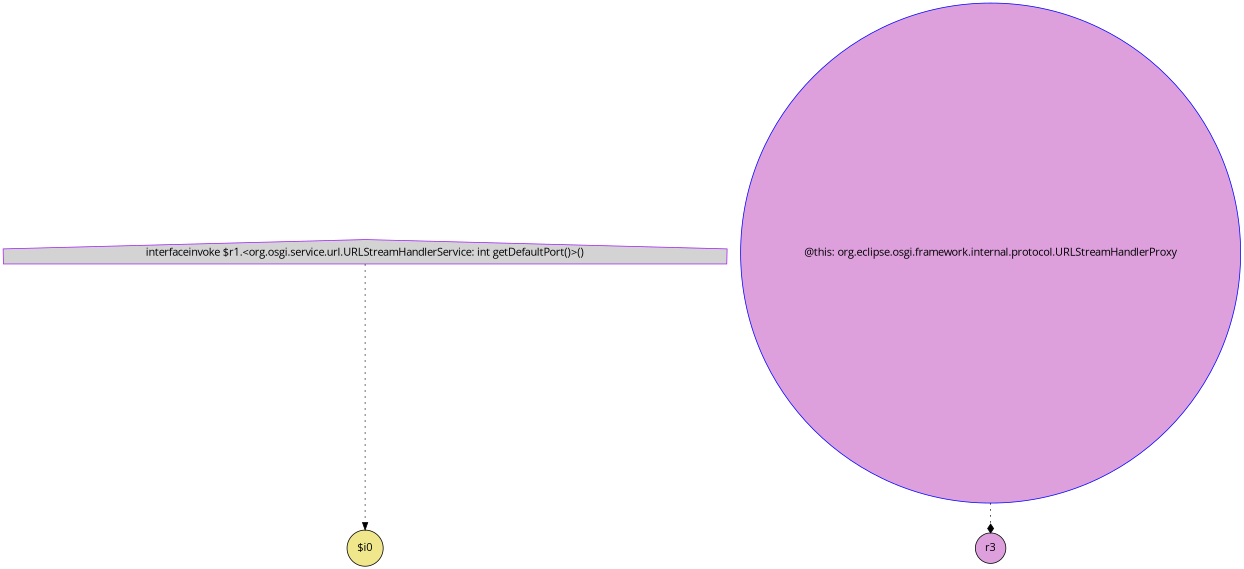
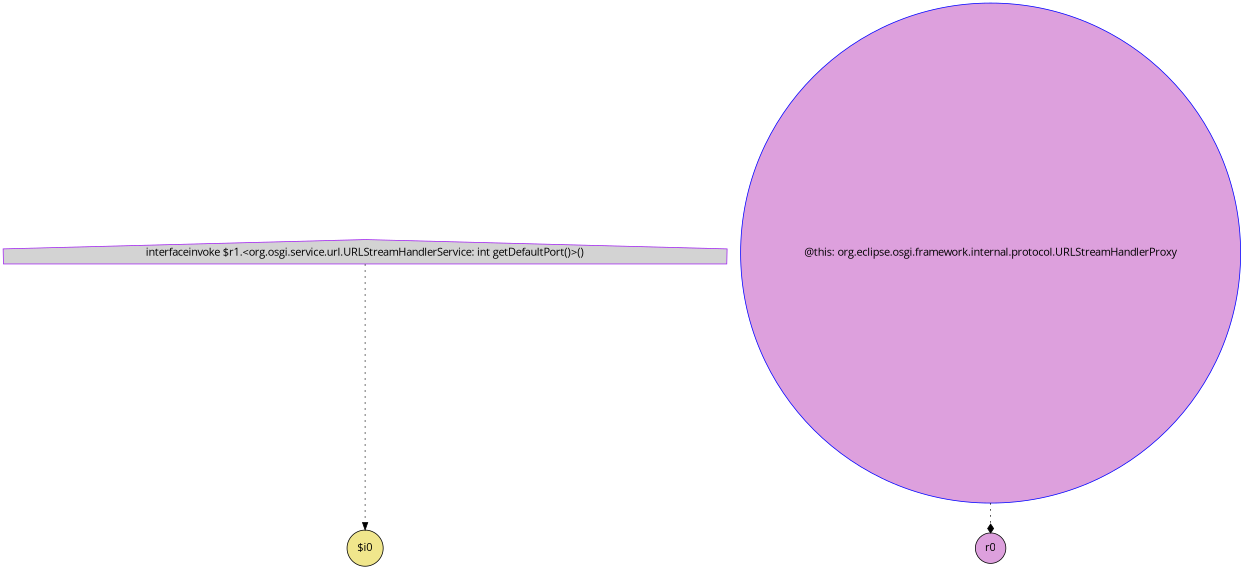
(991, 548) -> (991, 548)
